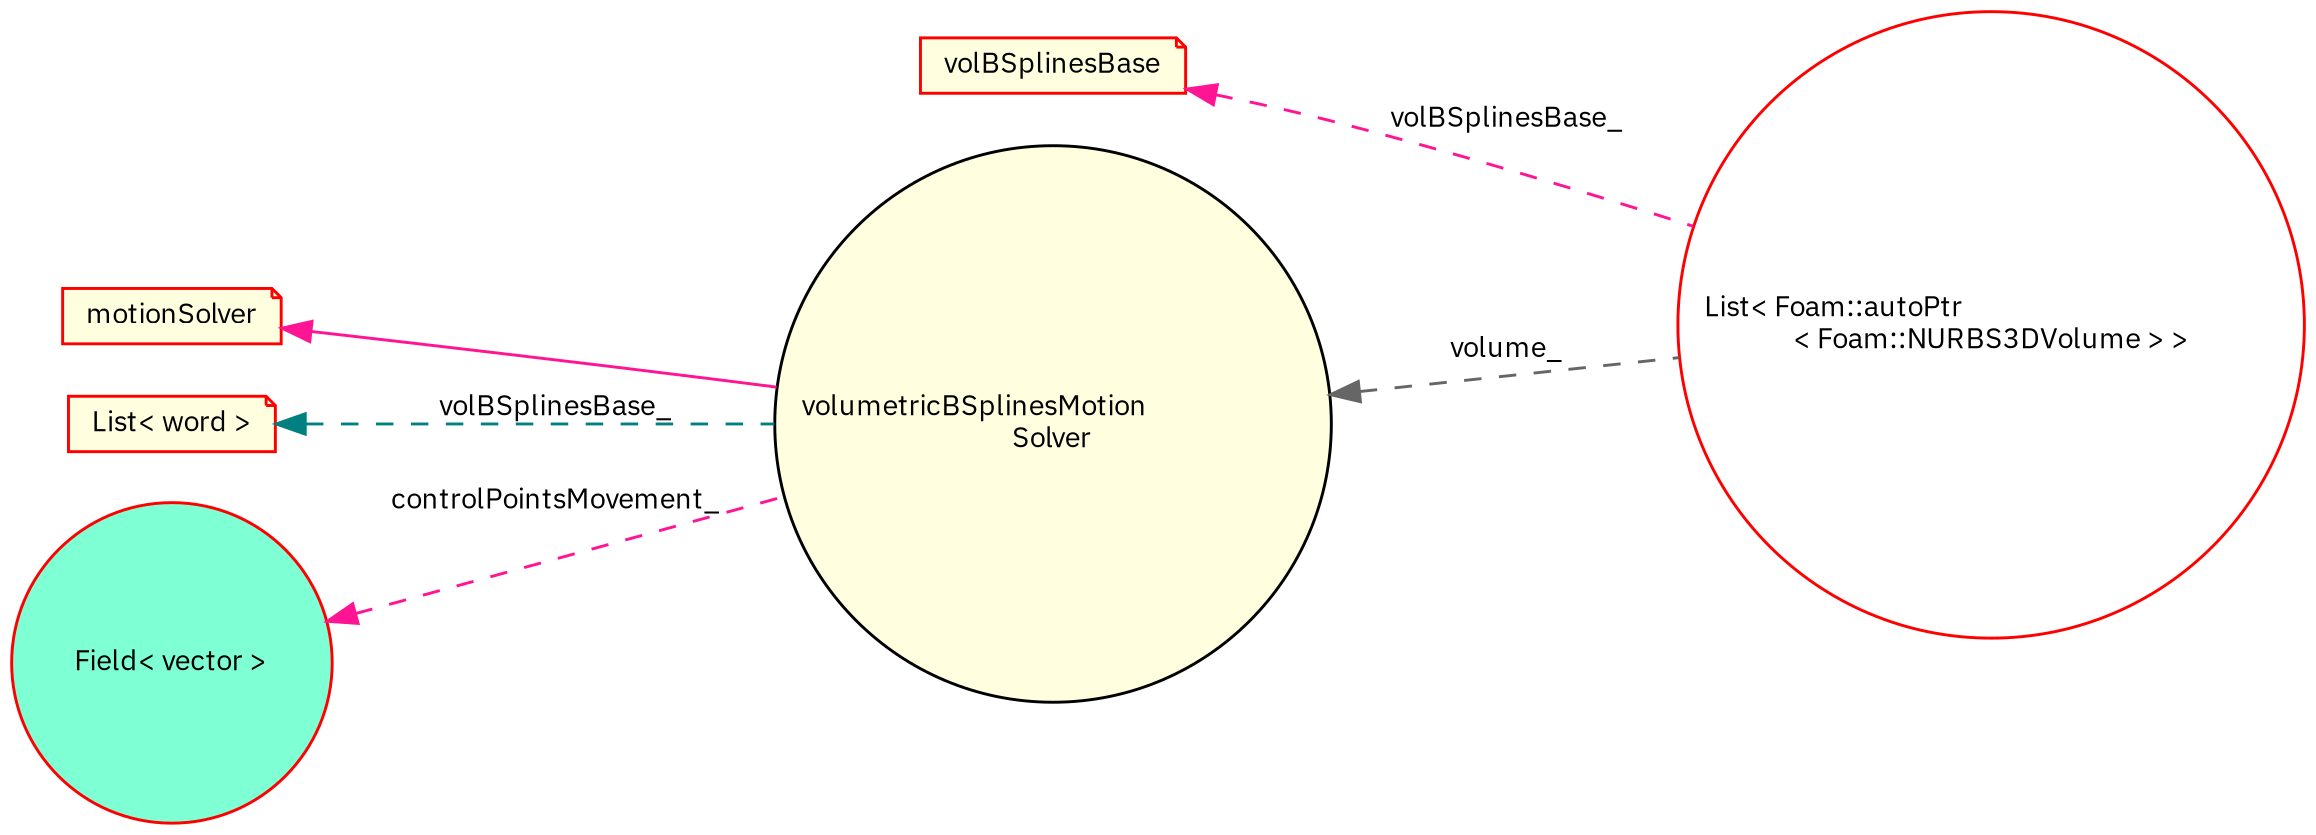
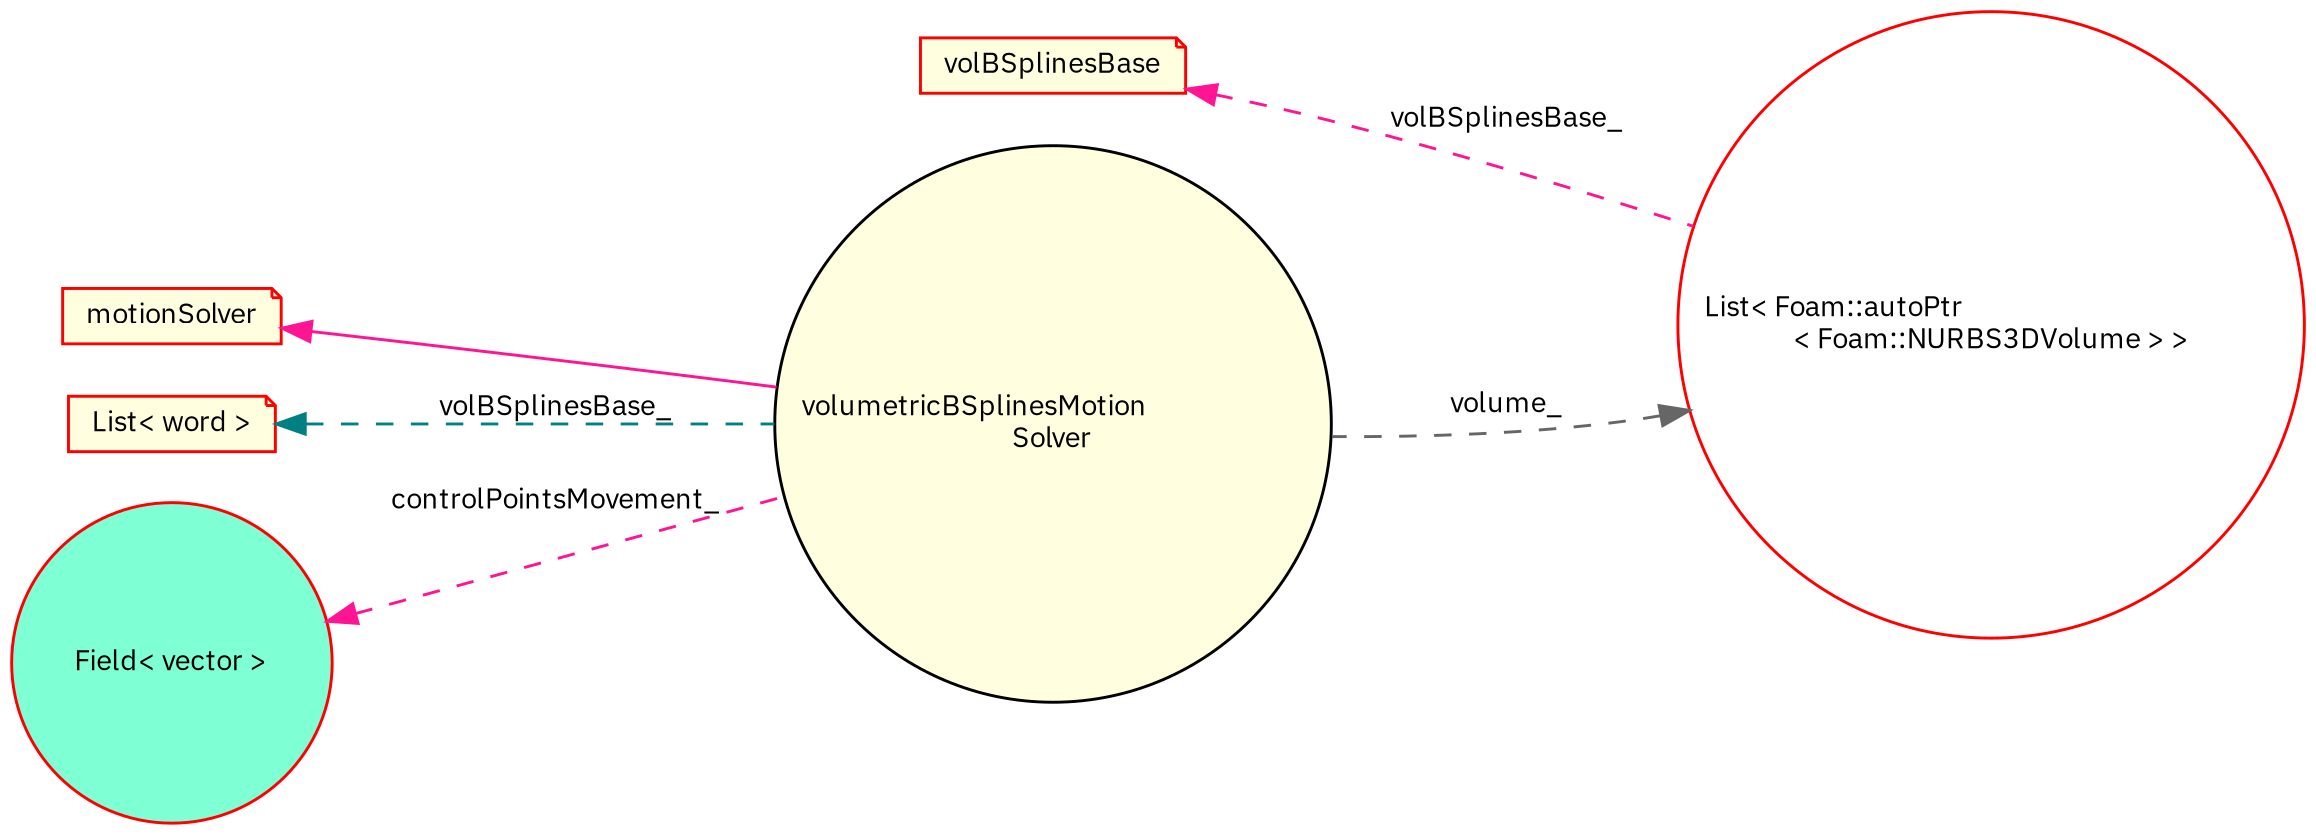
(1519, 375) -> (1497, 433)
